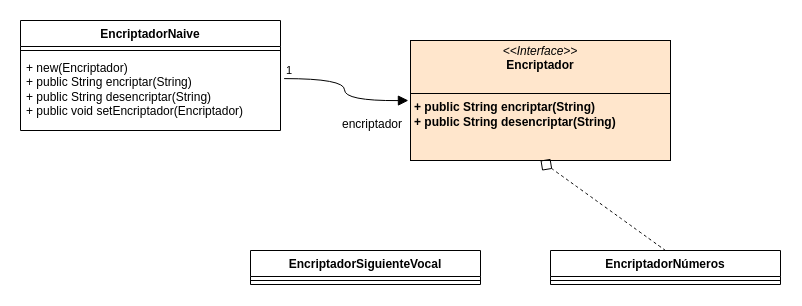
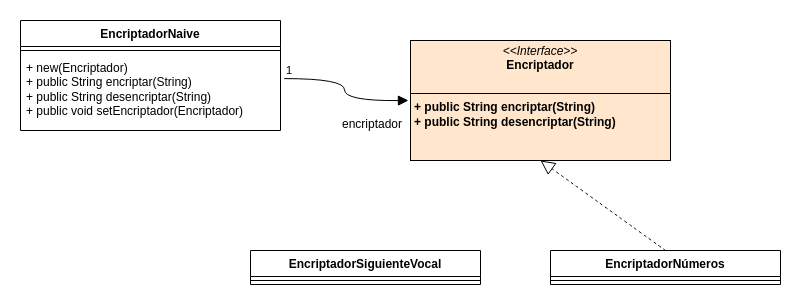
(552, 169) -> (553, 169)
